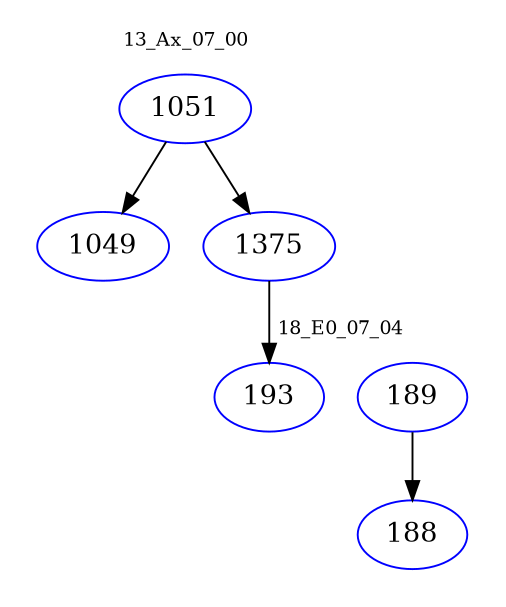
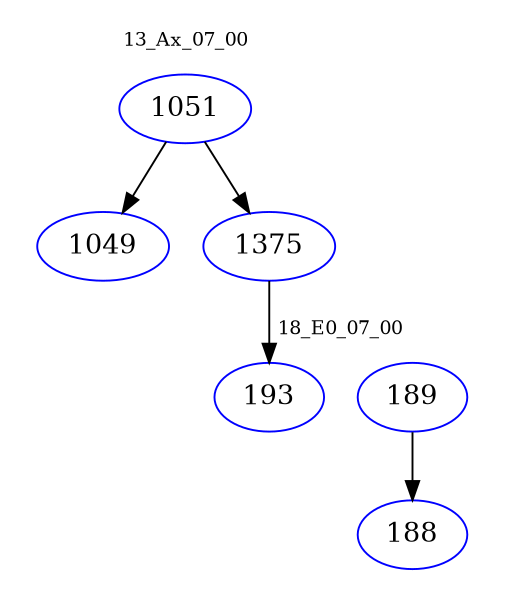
(341, 329) -> (341, 329)
